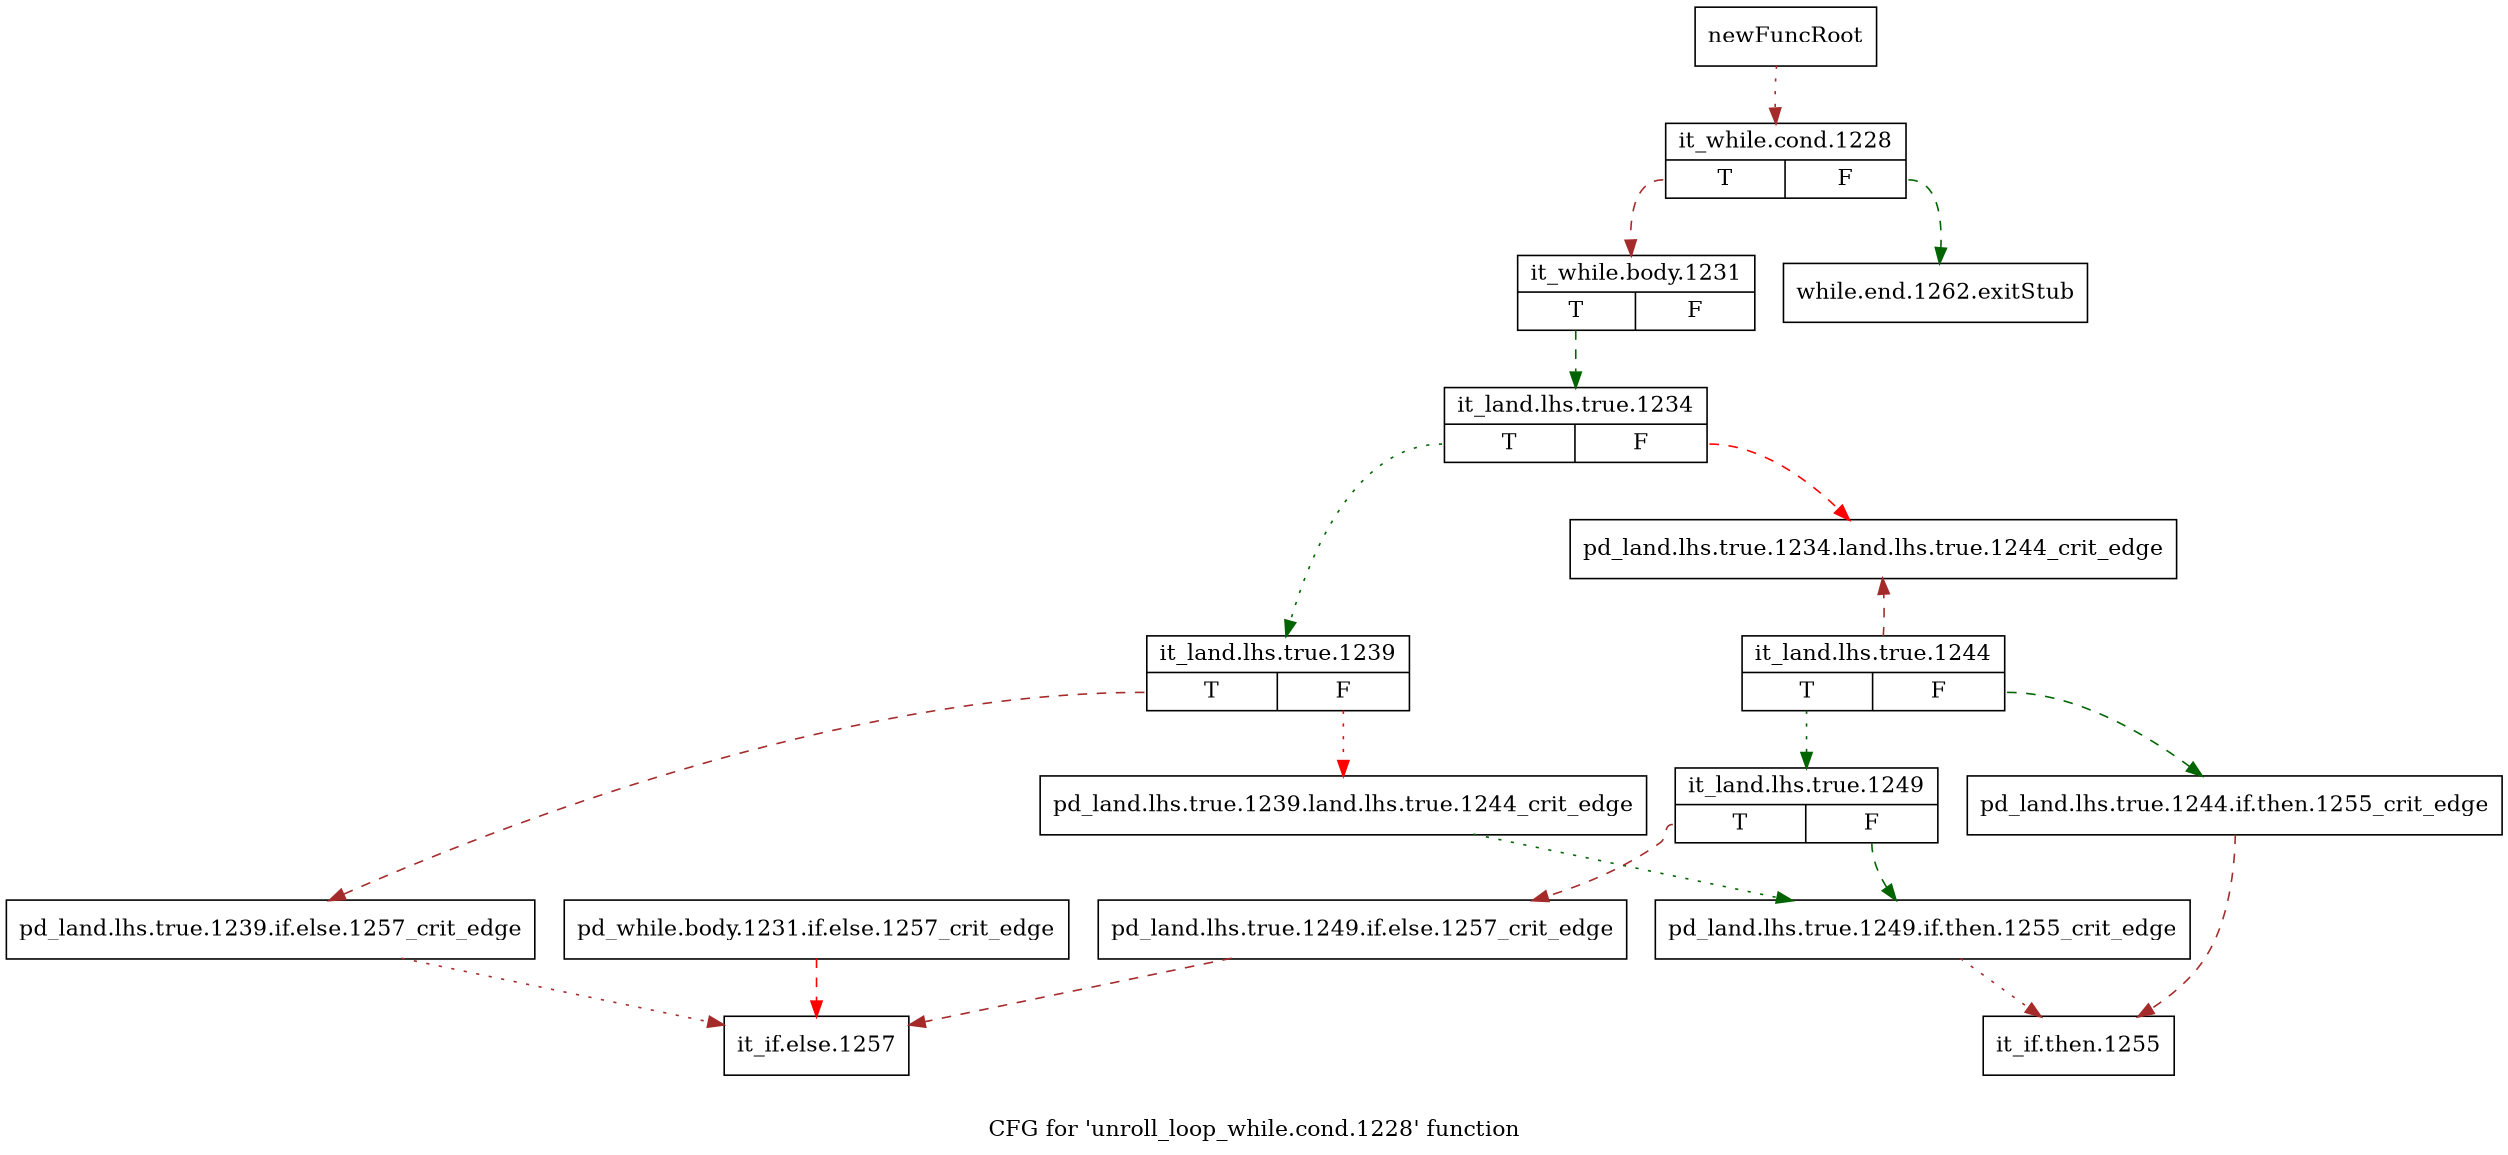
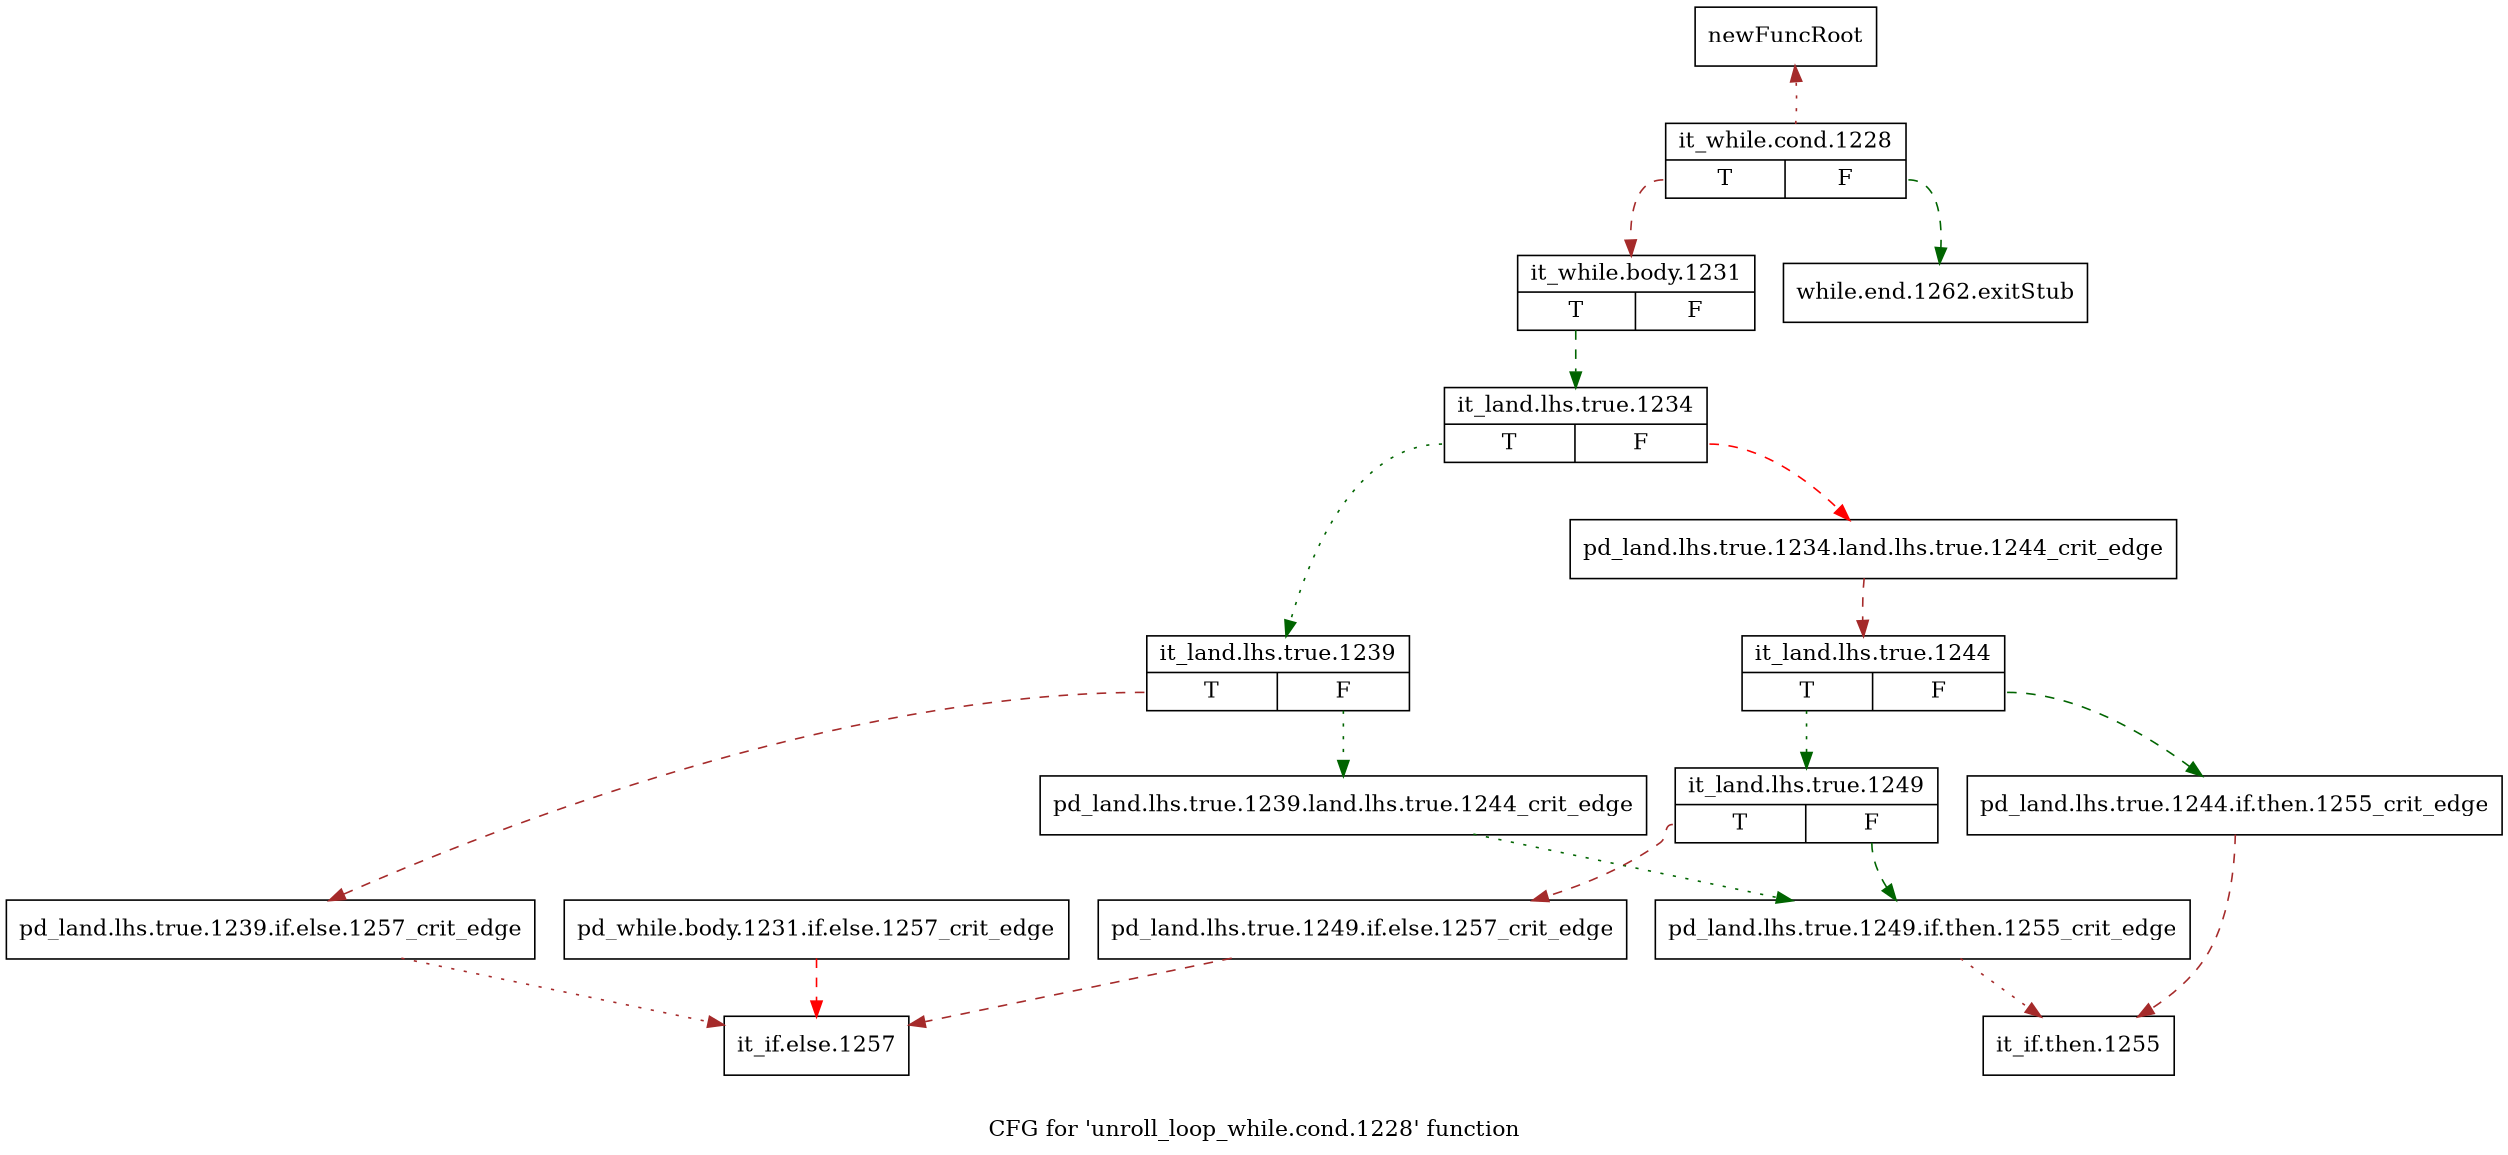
(1775, 87) -> (1797, 103)
(1884, 615) -> (1863, 599)
(1343, 736) -> (1343, 736)
